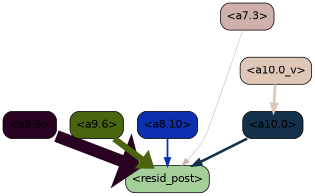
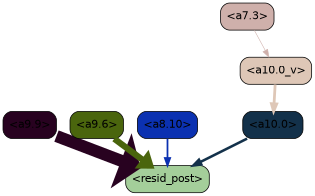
(220, 97) -> (260, 40)
